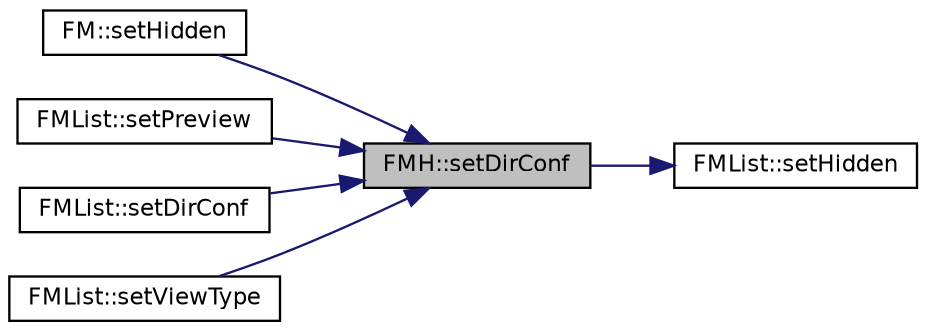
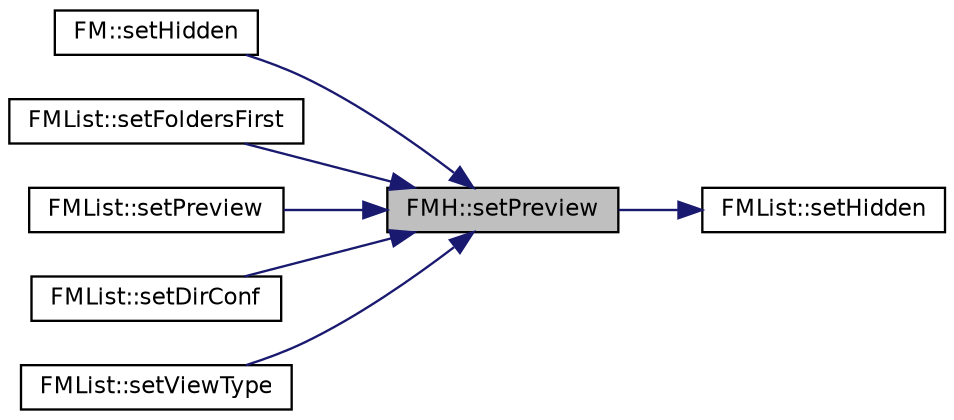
none -> (156, 121)
(477, 166) -> (503, 210)
